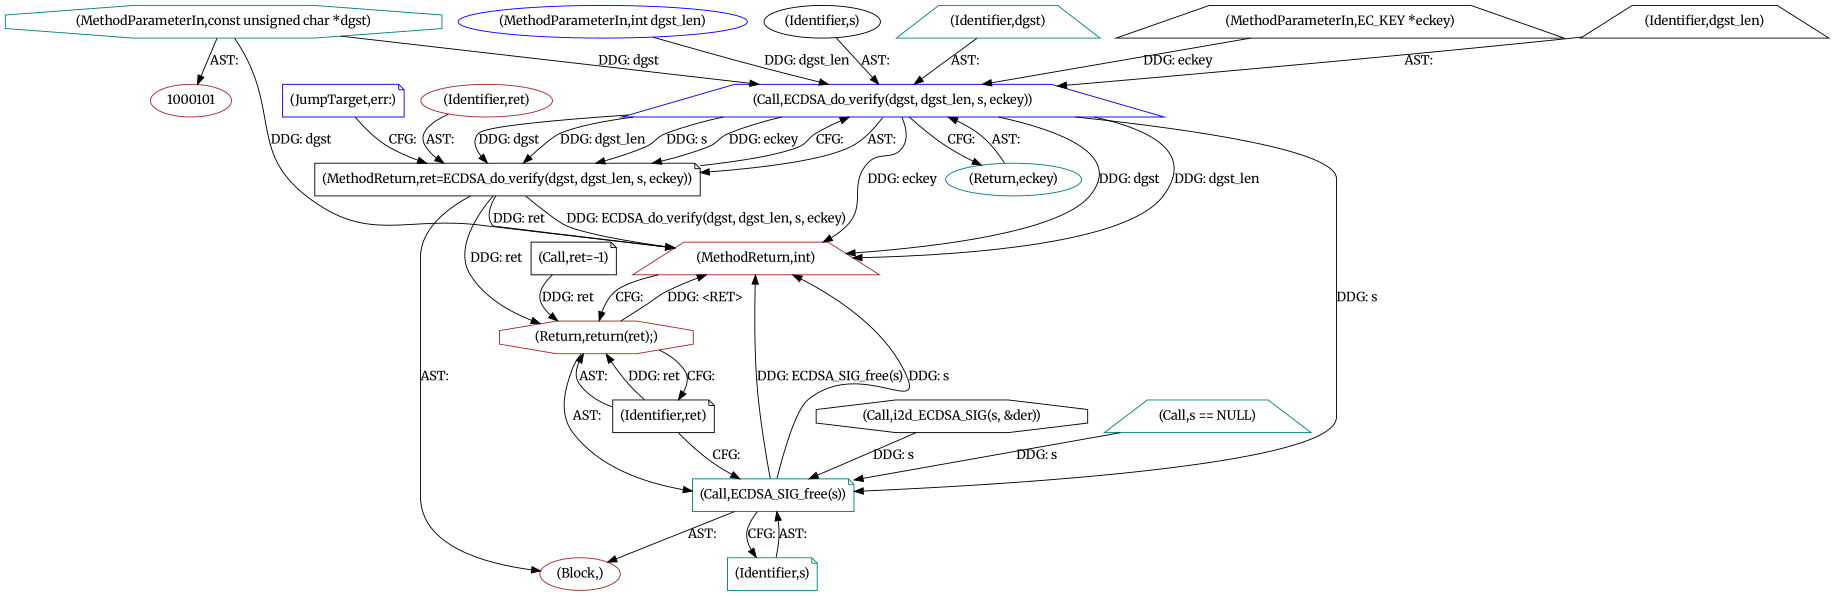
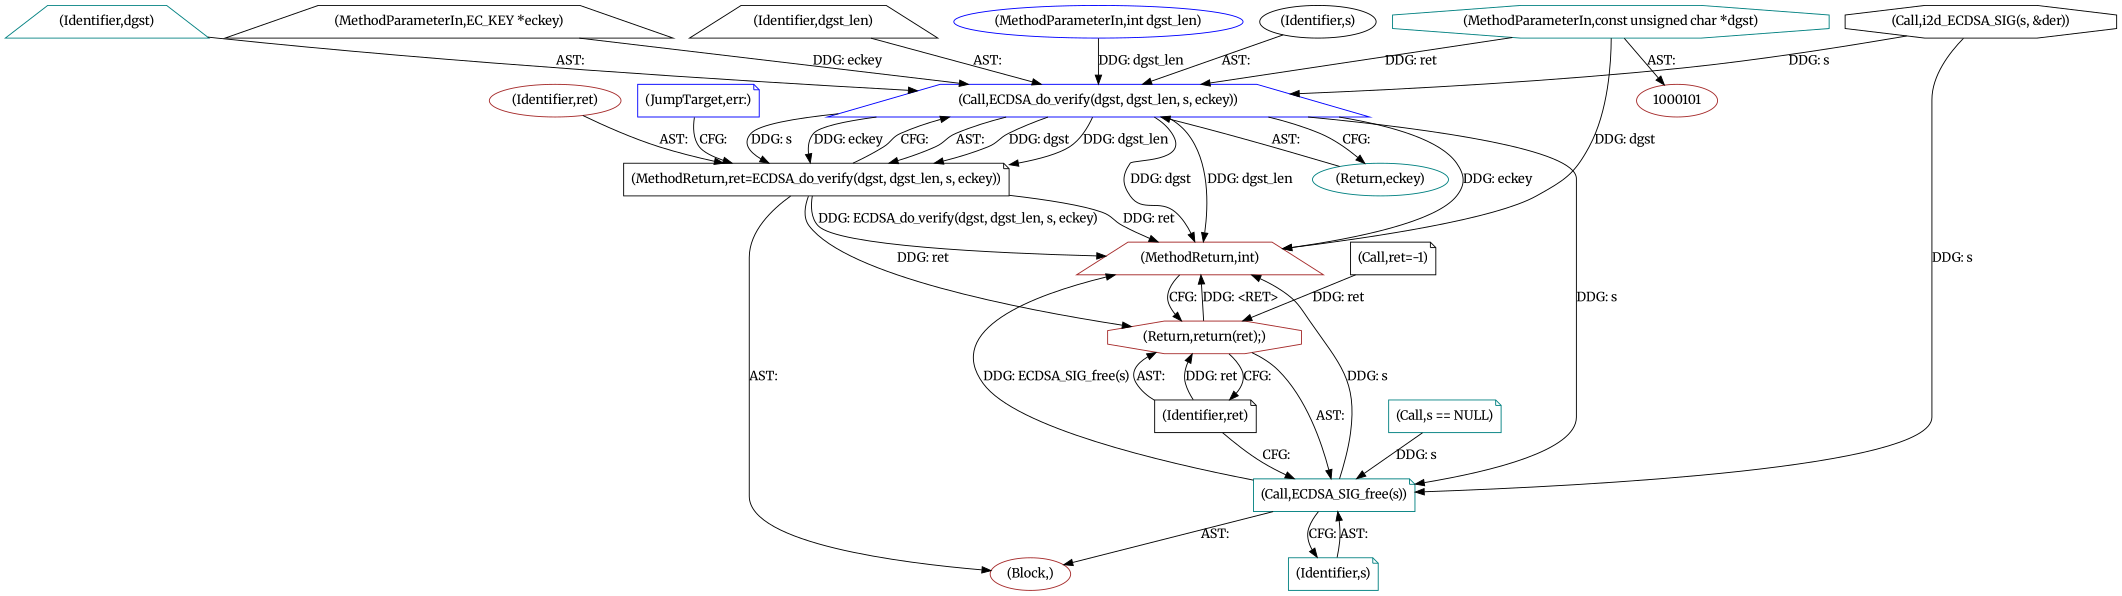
(629, 61) -> (1411, 61)
none -> (1619, 74)
(1208, 416) -> (1445, 416)
